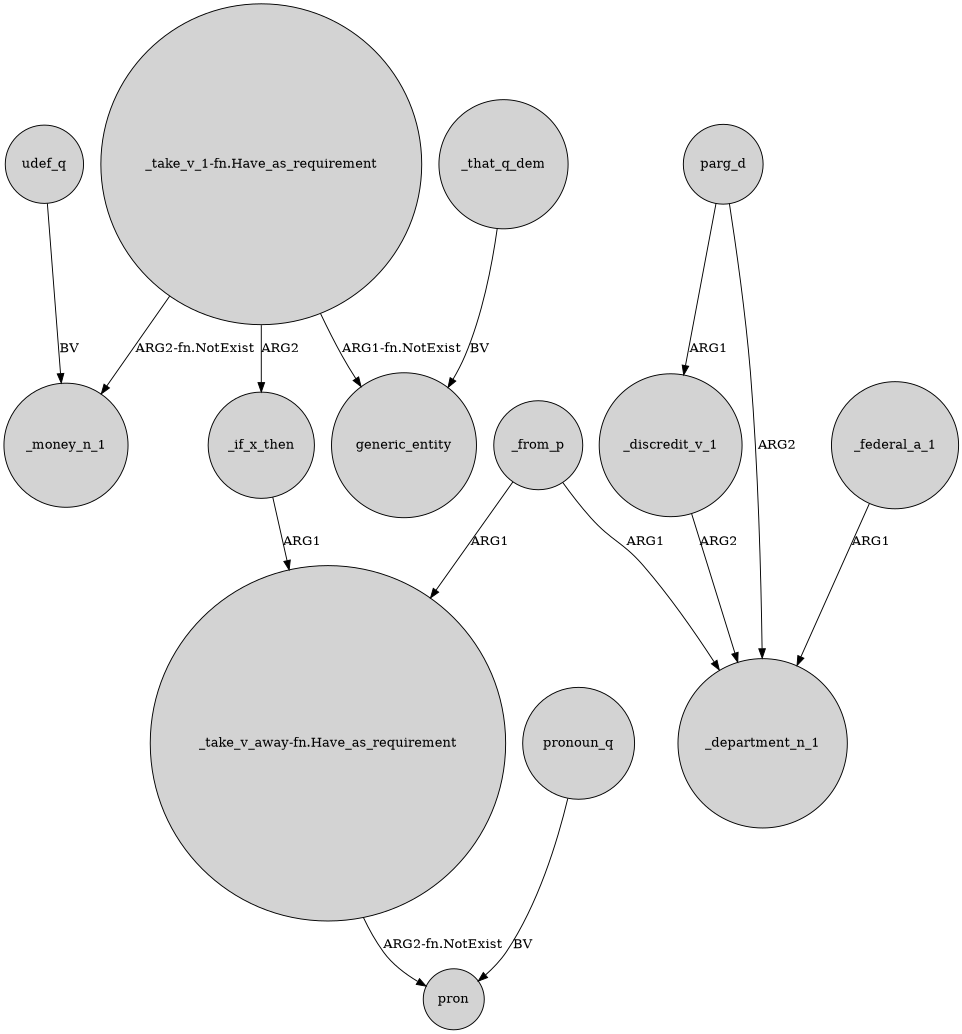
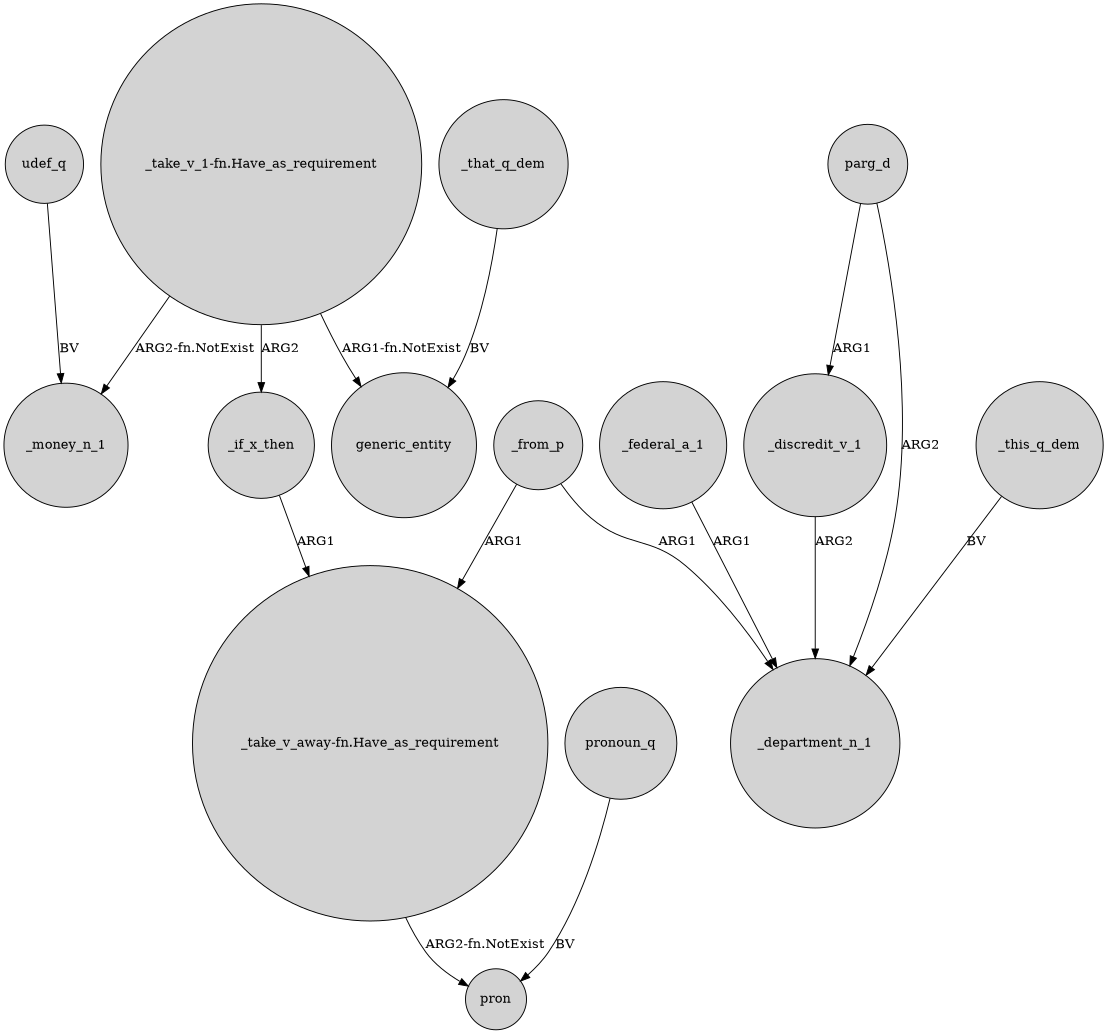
none -> (1040, 445)
